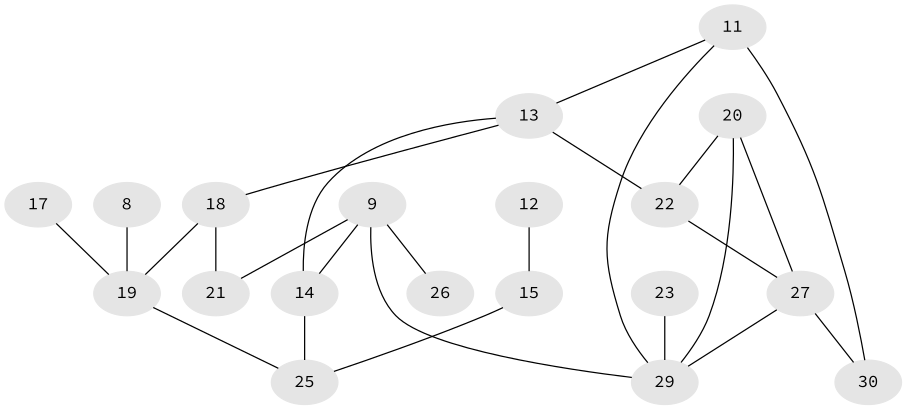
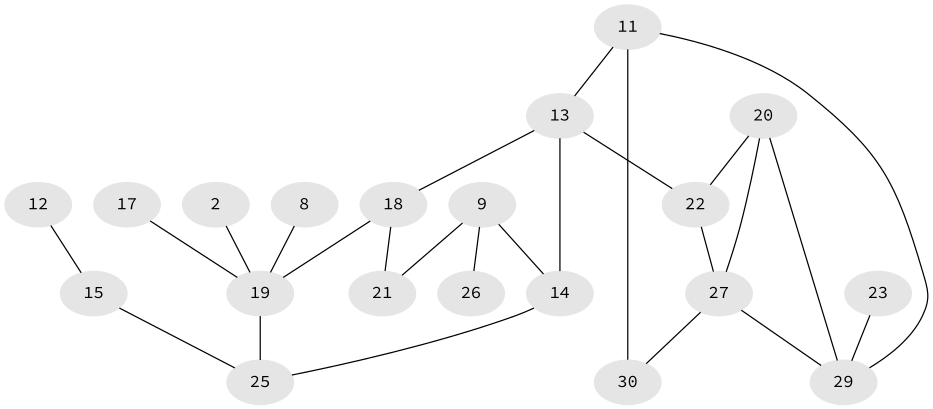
none -> (216, 205)
(464, 347) -> none
